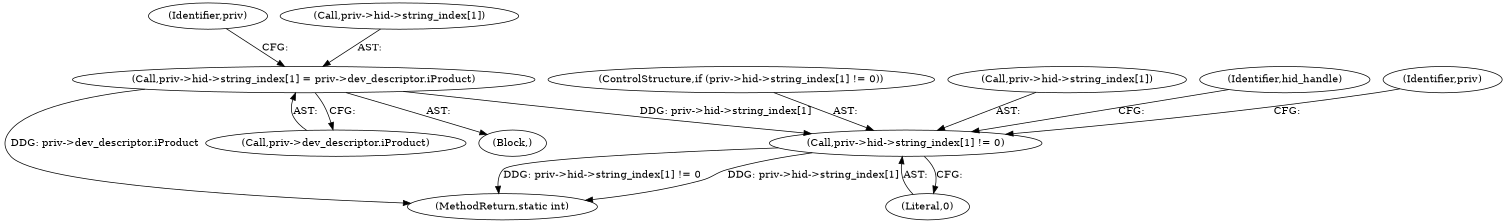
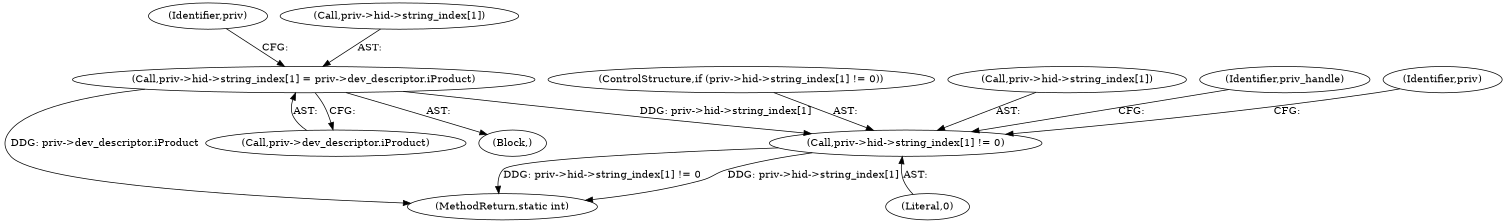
(1285, 80) -> (1285, 80)
(934, 170) -> none
